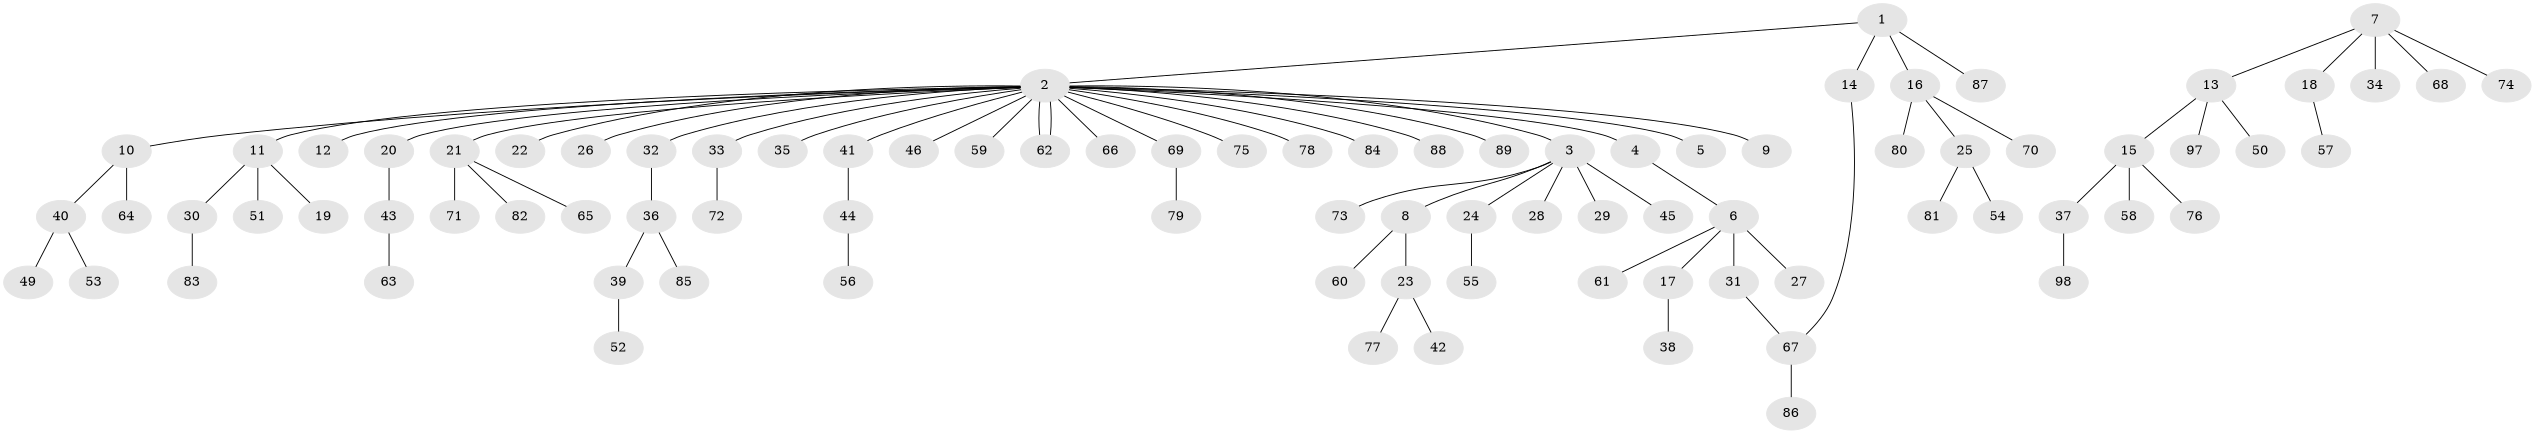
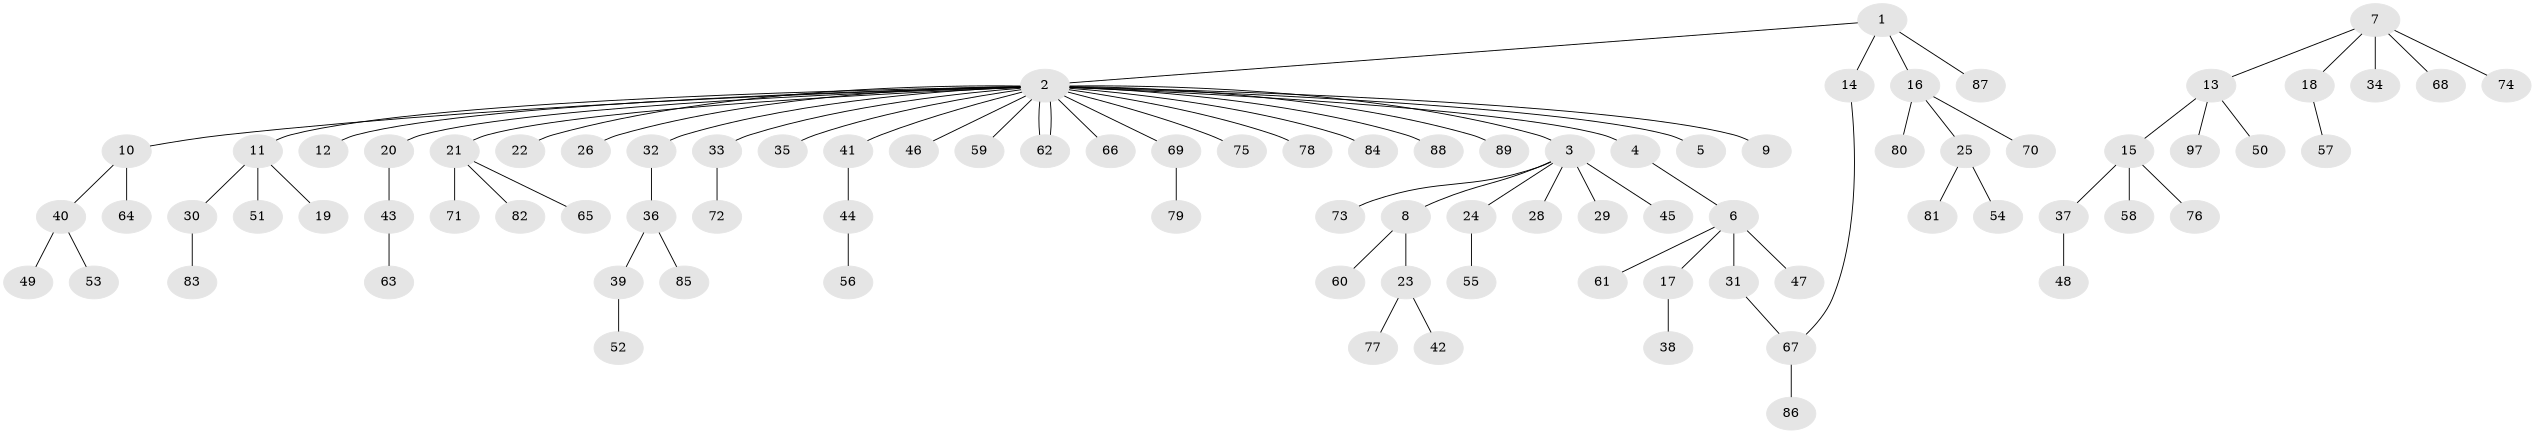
(1799, 282) -> (1799, 282)
(2064, 282) -> (2064, 282)
